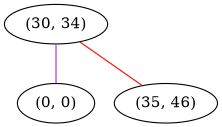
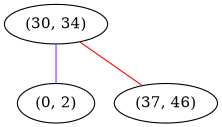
(56, 103) -> (56, 103)
(166, 103) -> (166, 103)
